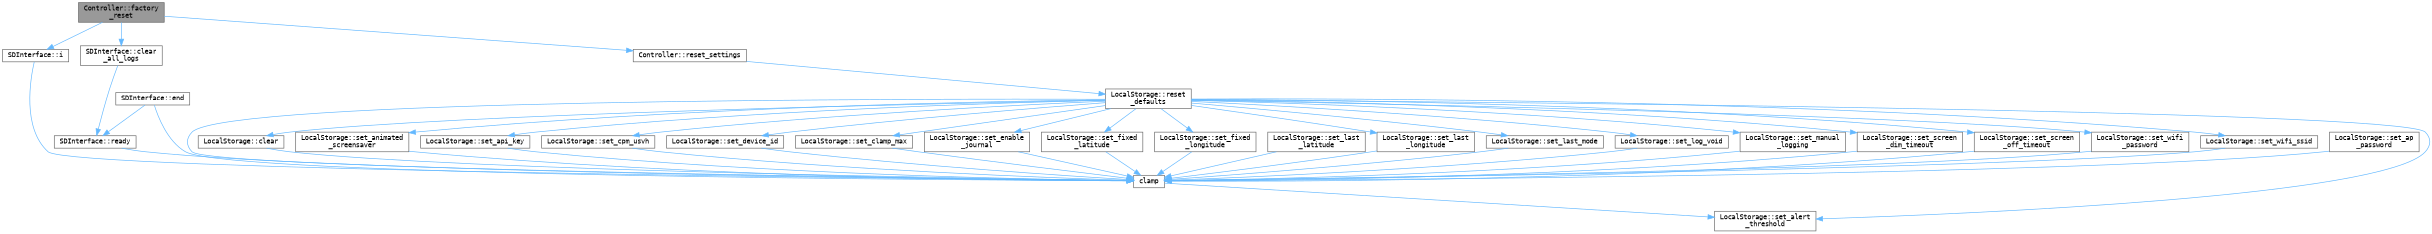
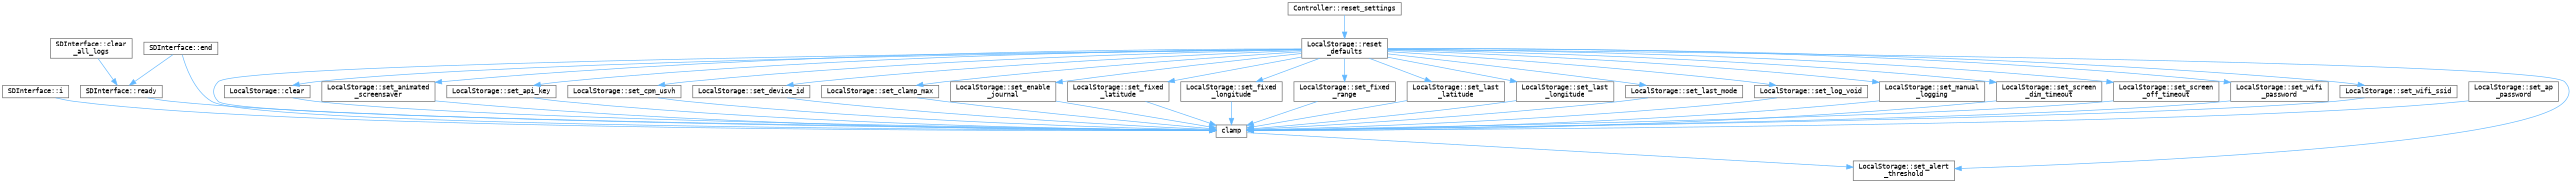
(121, 12) -> none
none -> (1397, 69)
none -> (1345, 92)
